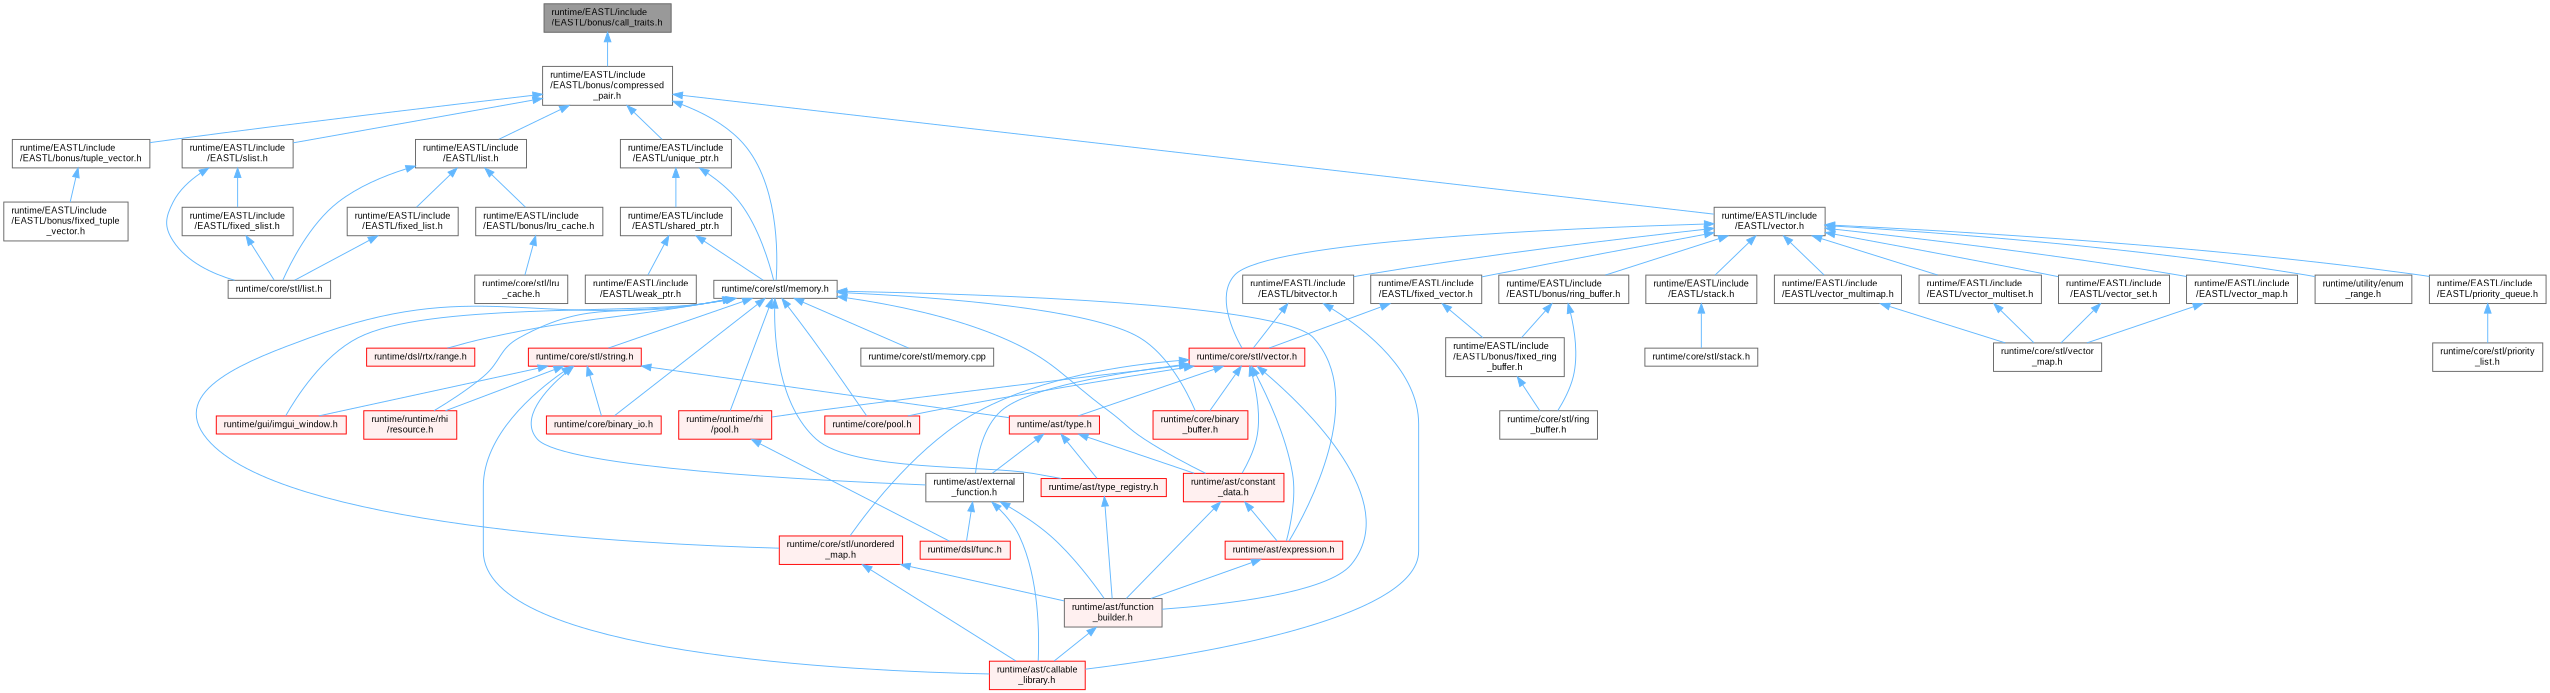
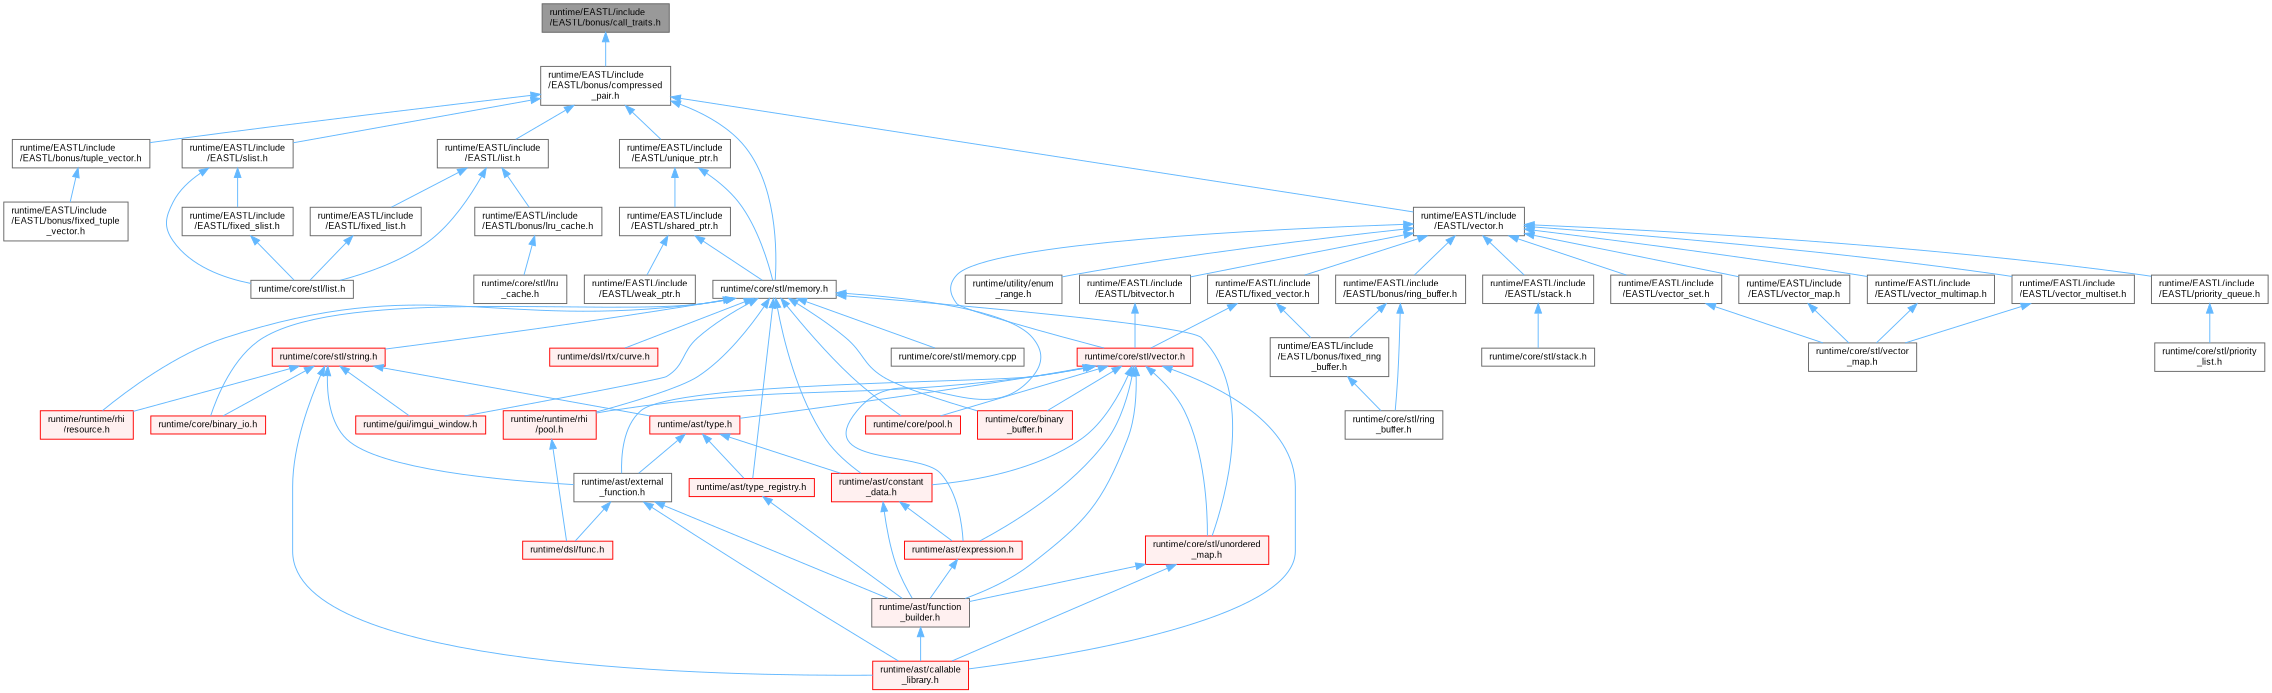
(421, 357) -> (604, 357)
(1394, 587) -> (1261, 595)
